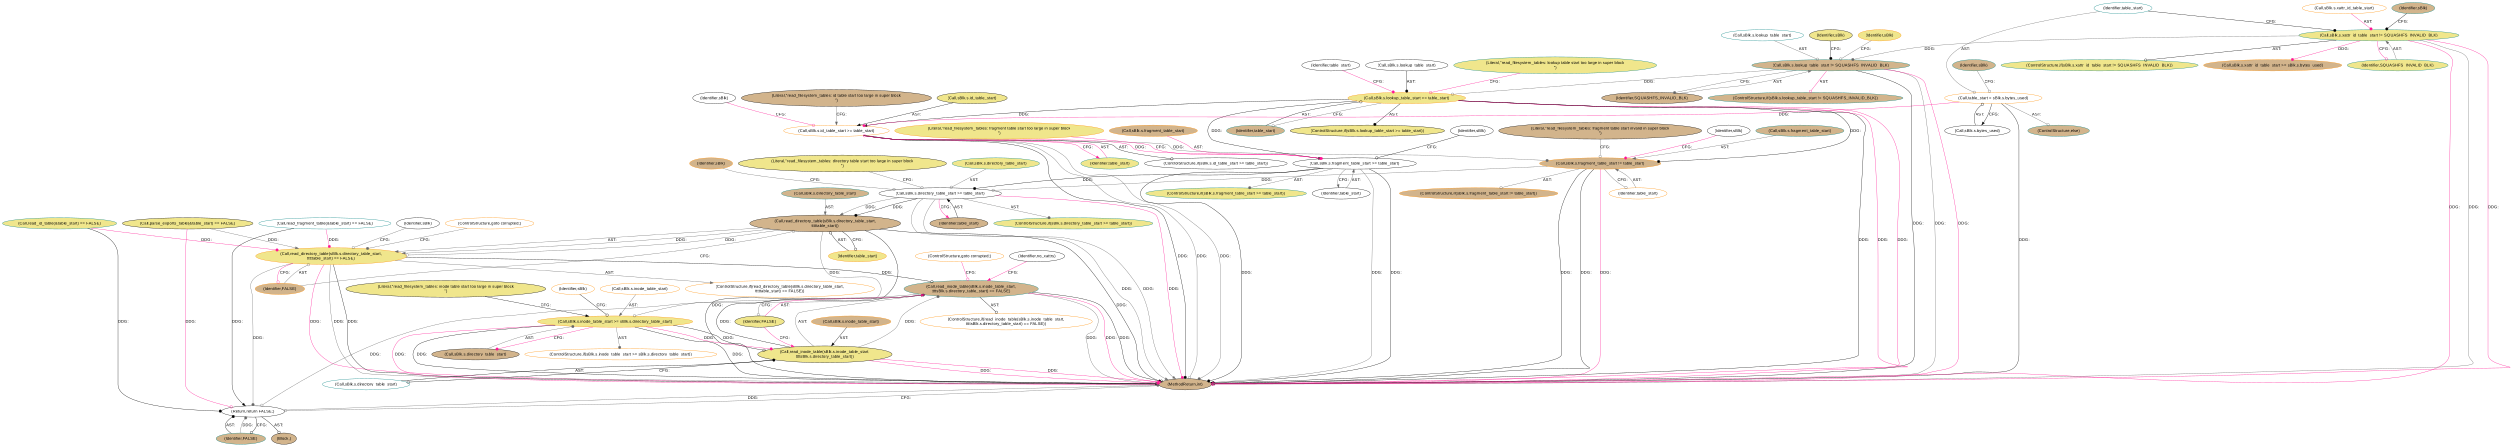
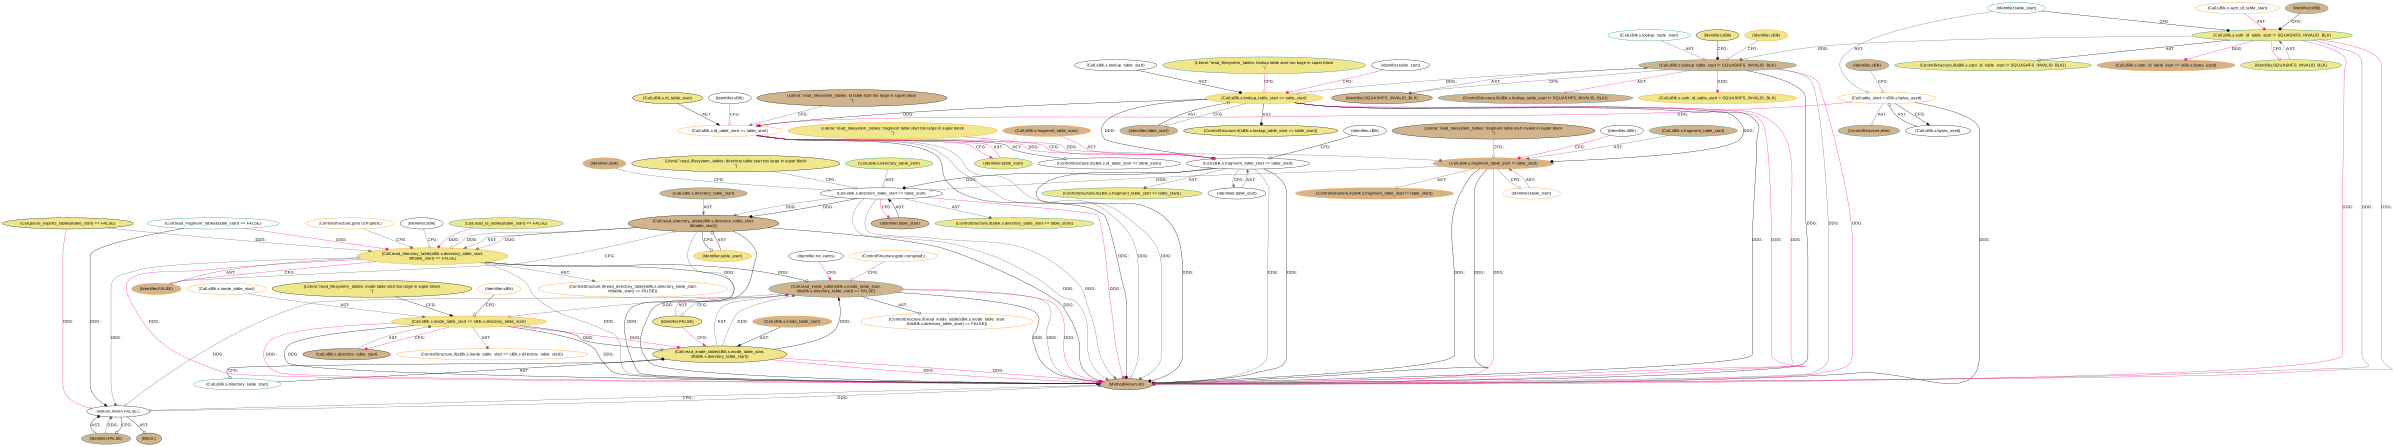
none -> (1718, 98)
(118, 353) -> none
